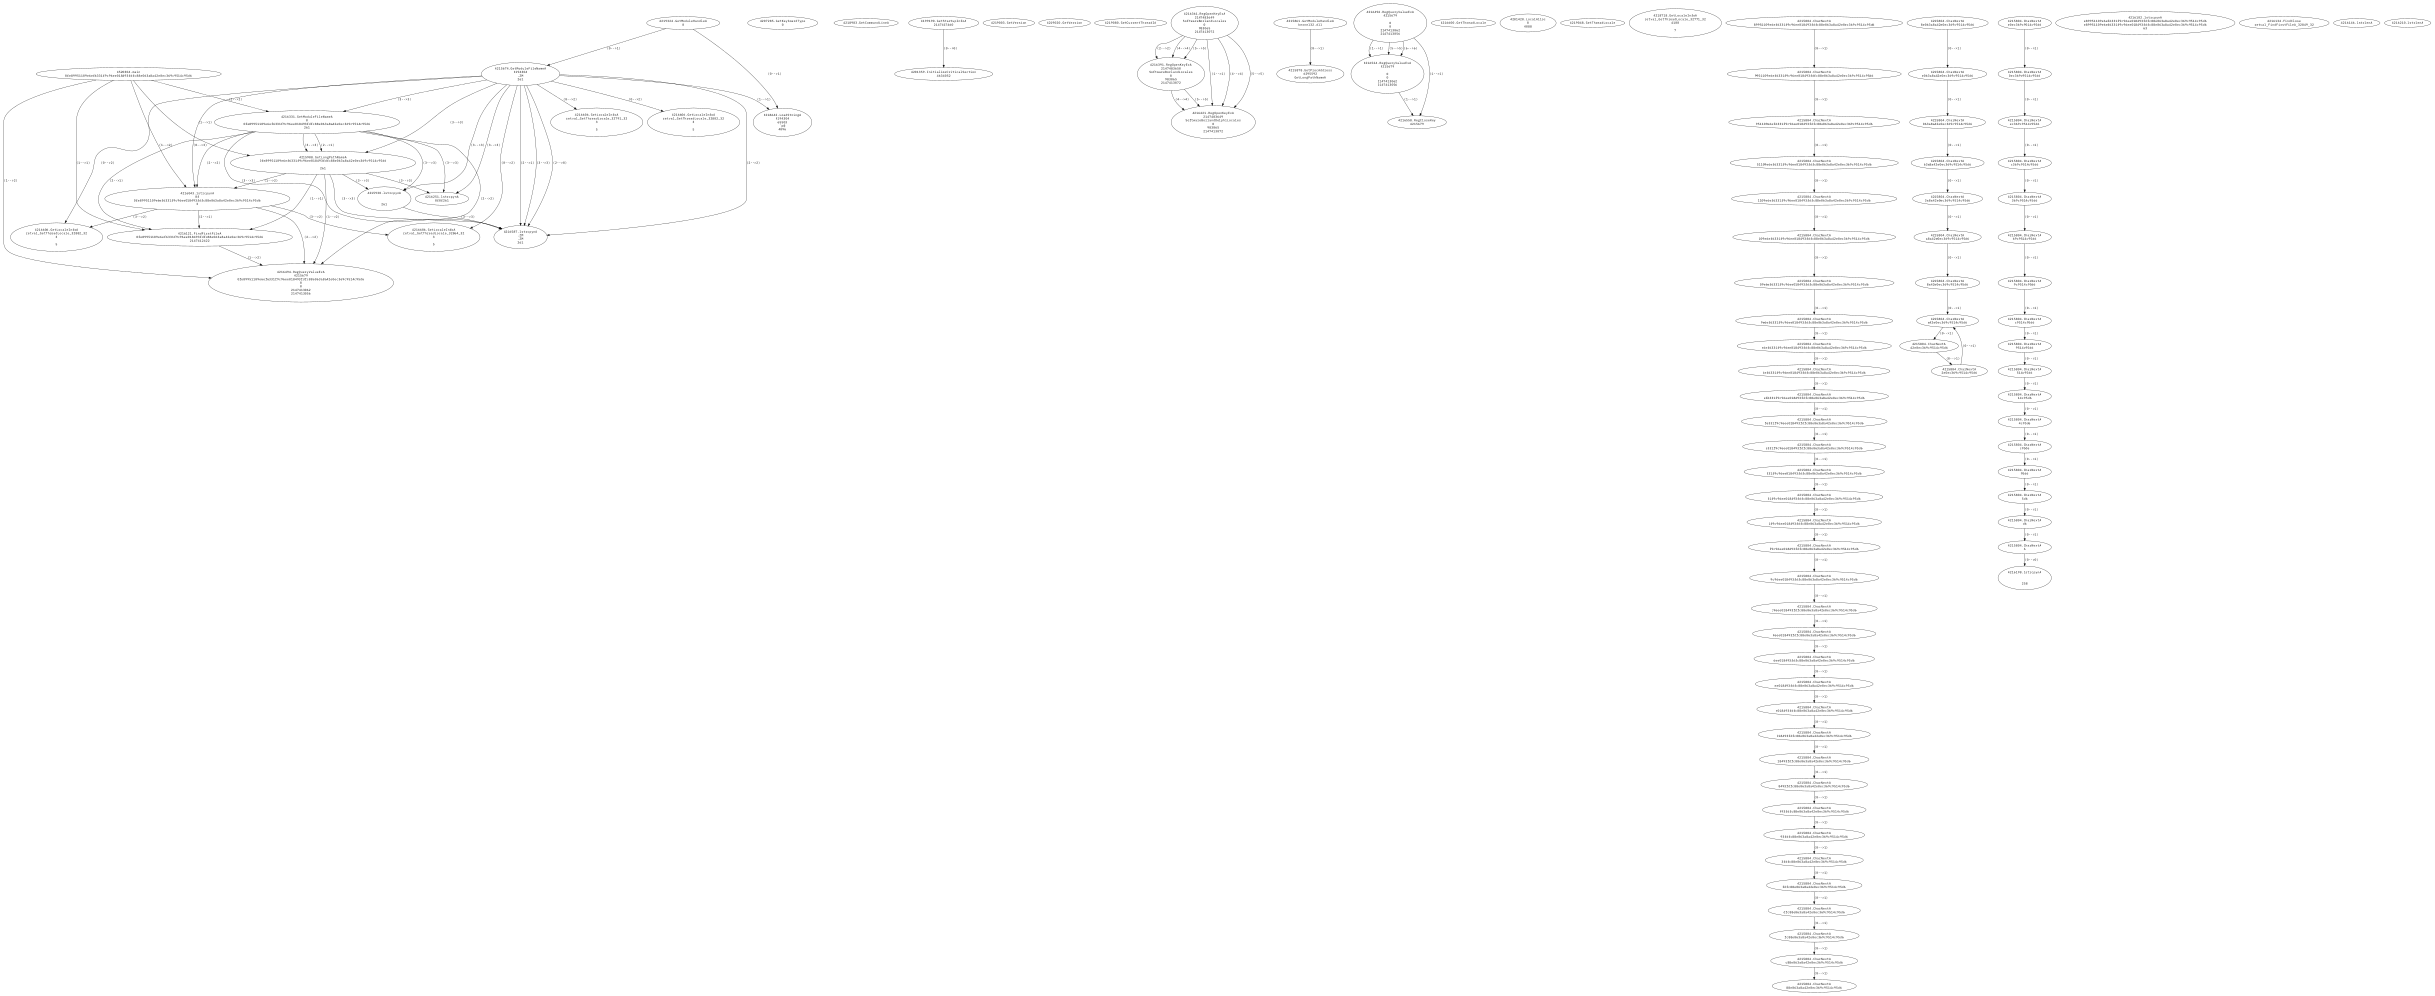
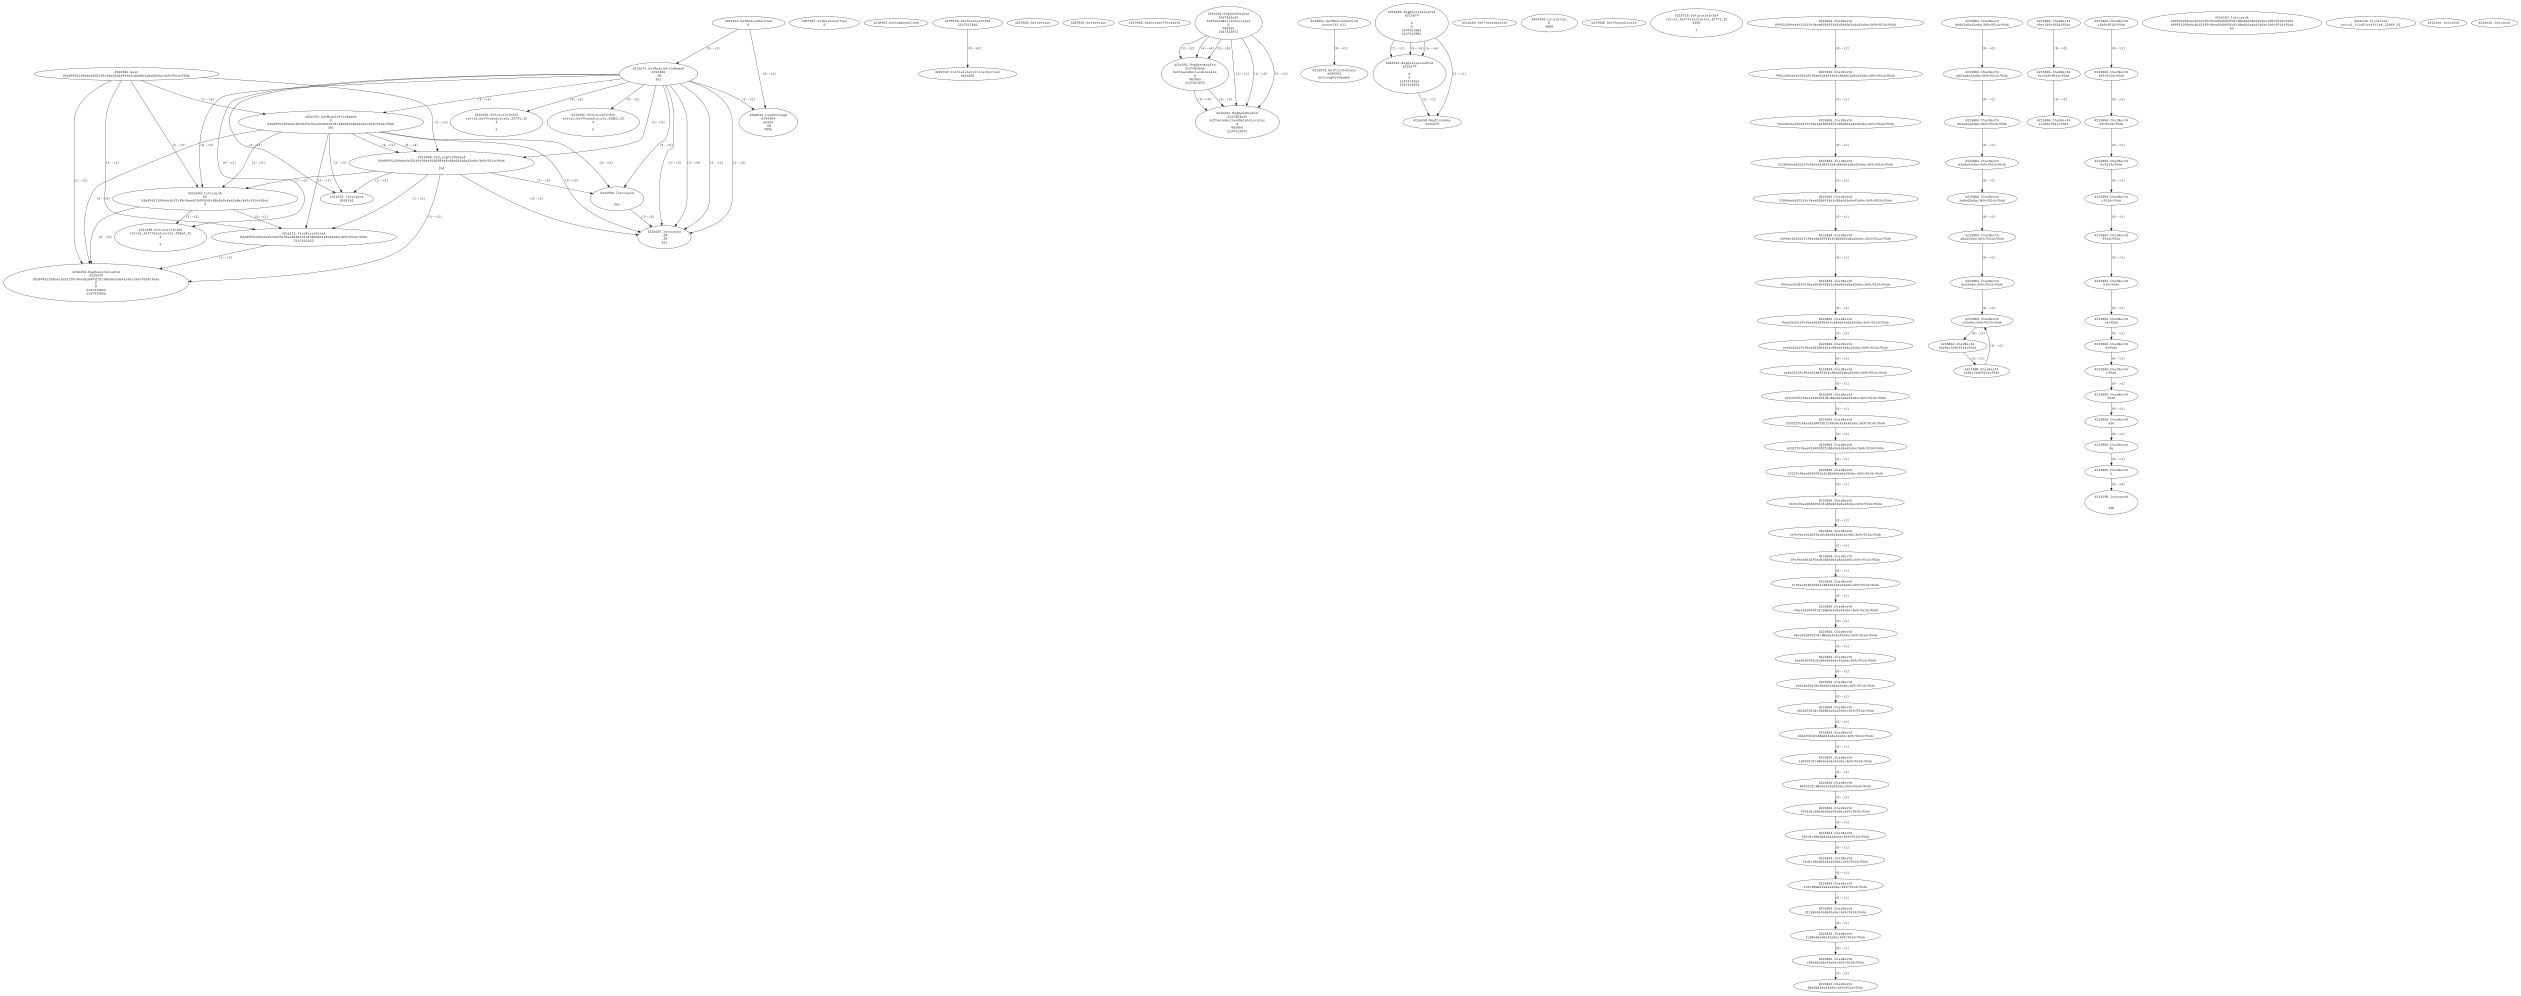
(2025, 141) -> none
(57, 237) -> none
